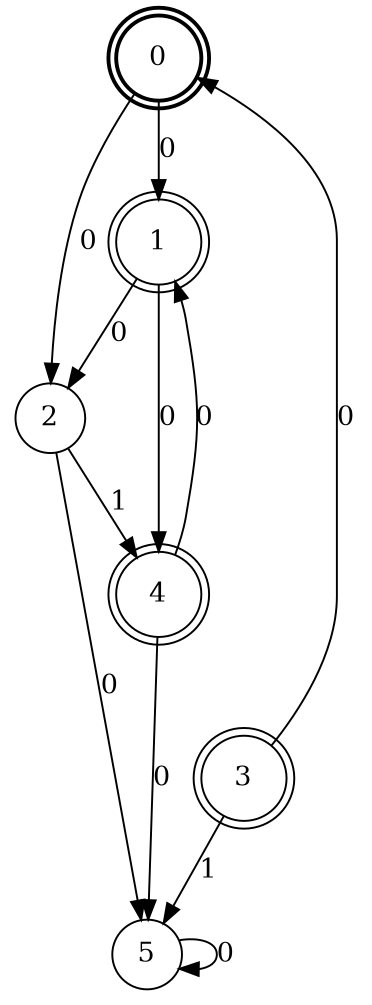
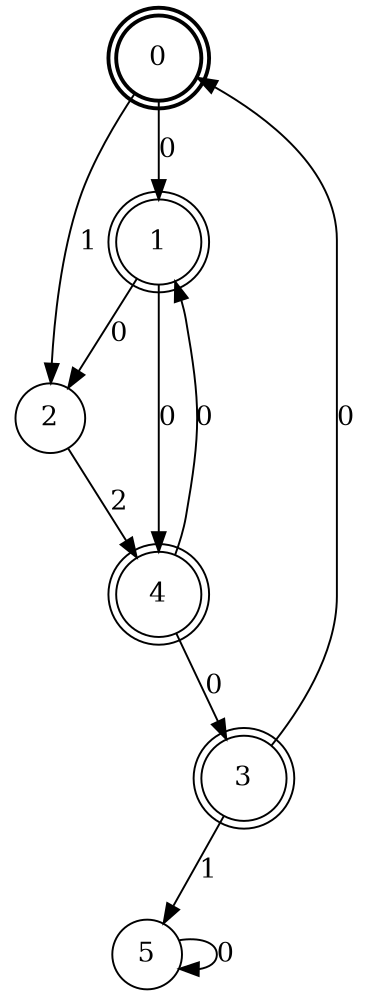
(89, 242) -> (89, 242)
(120, 502) -> (120, 502)
(97, 677) -> none
(153, 769) -> (197, 678)
